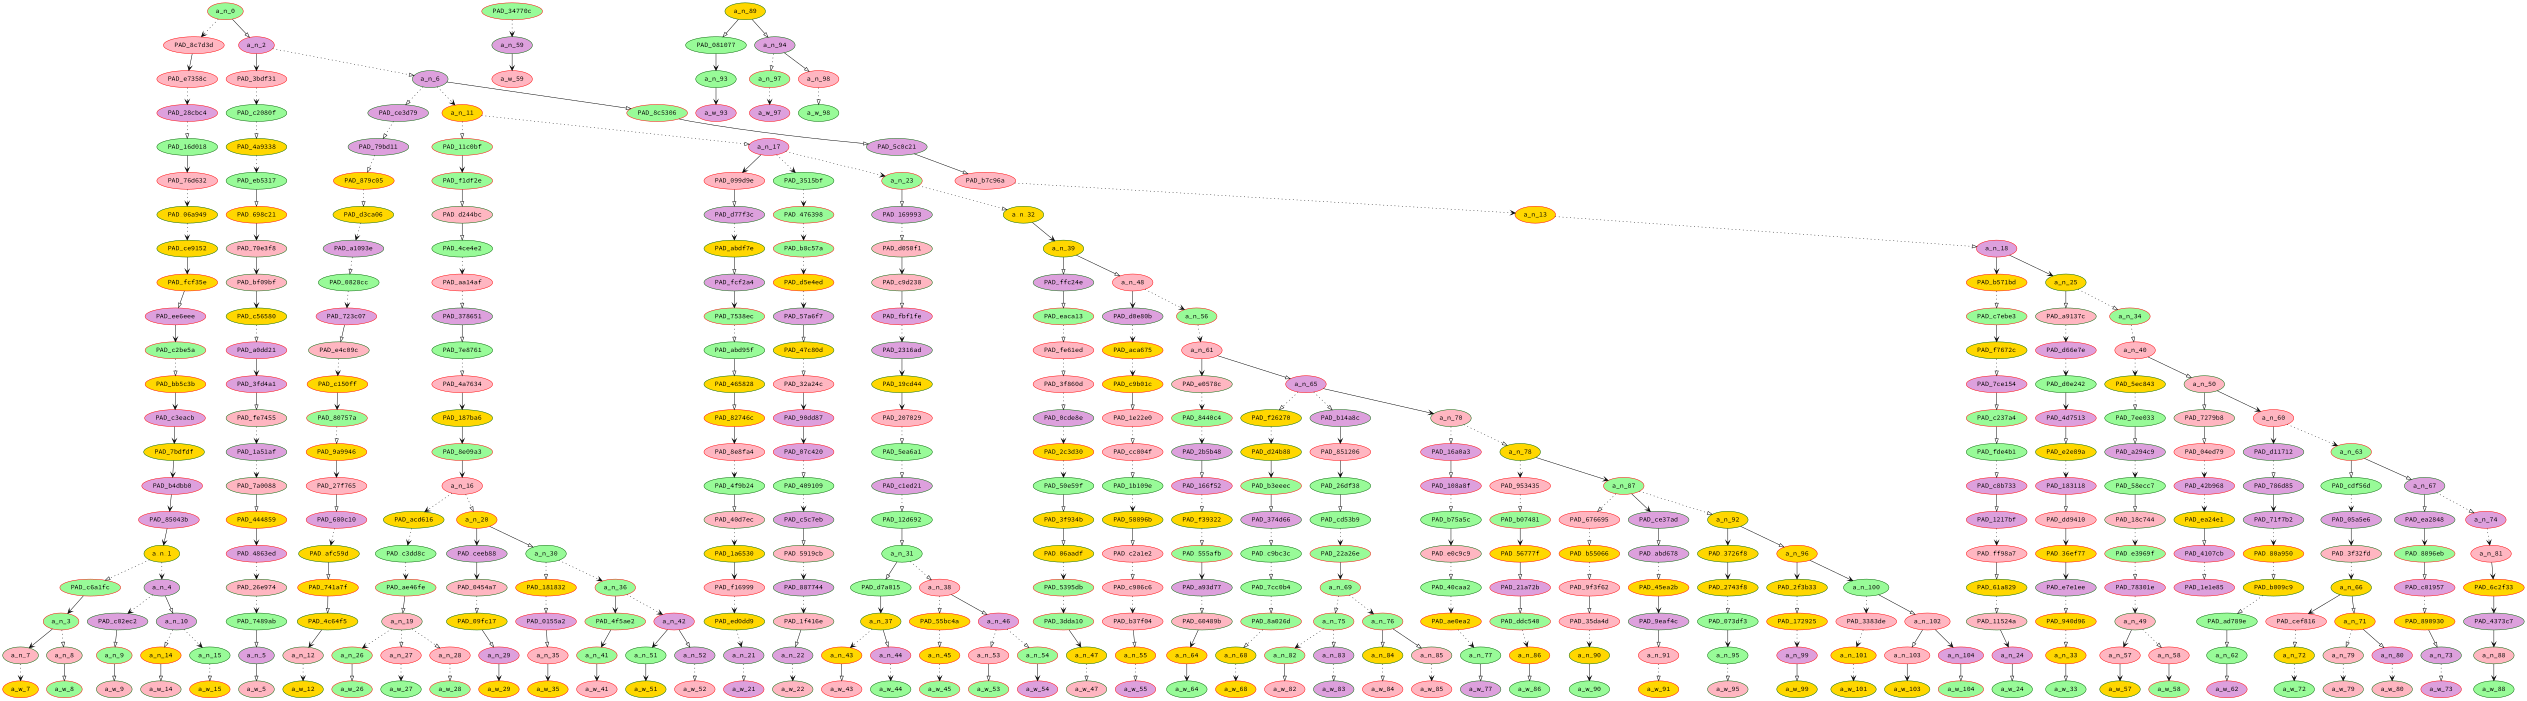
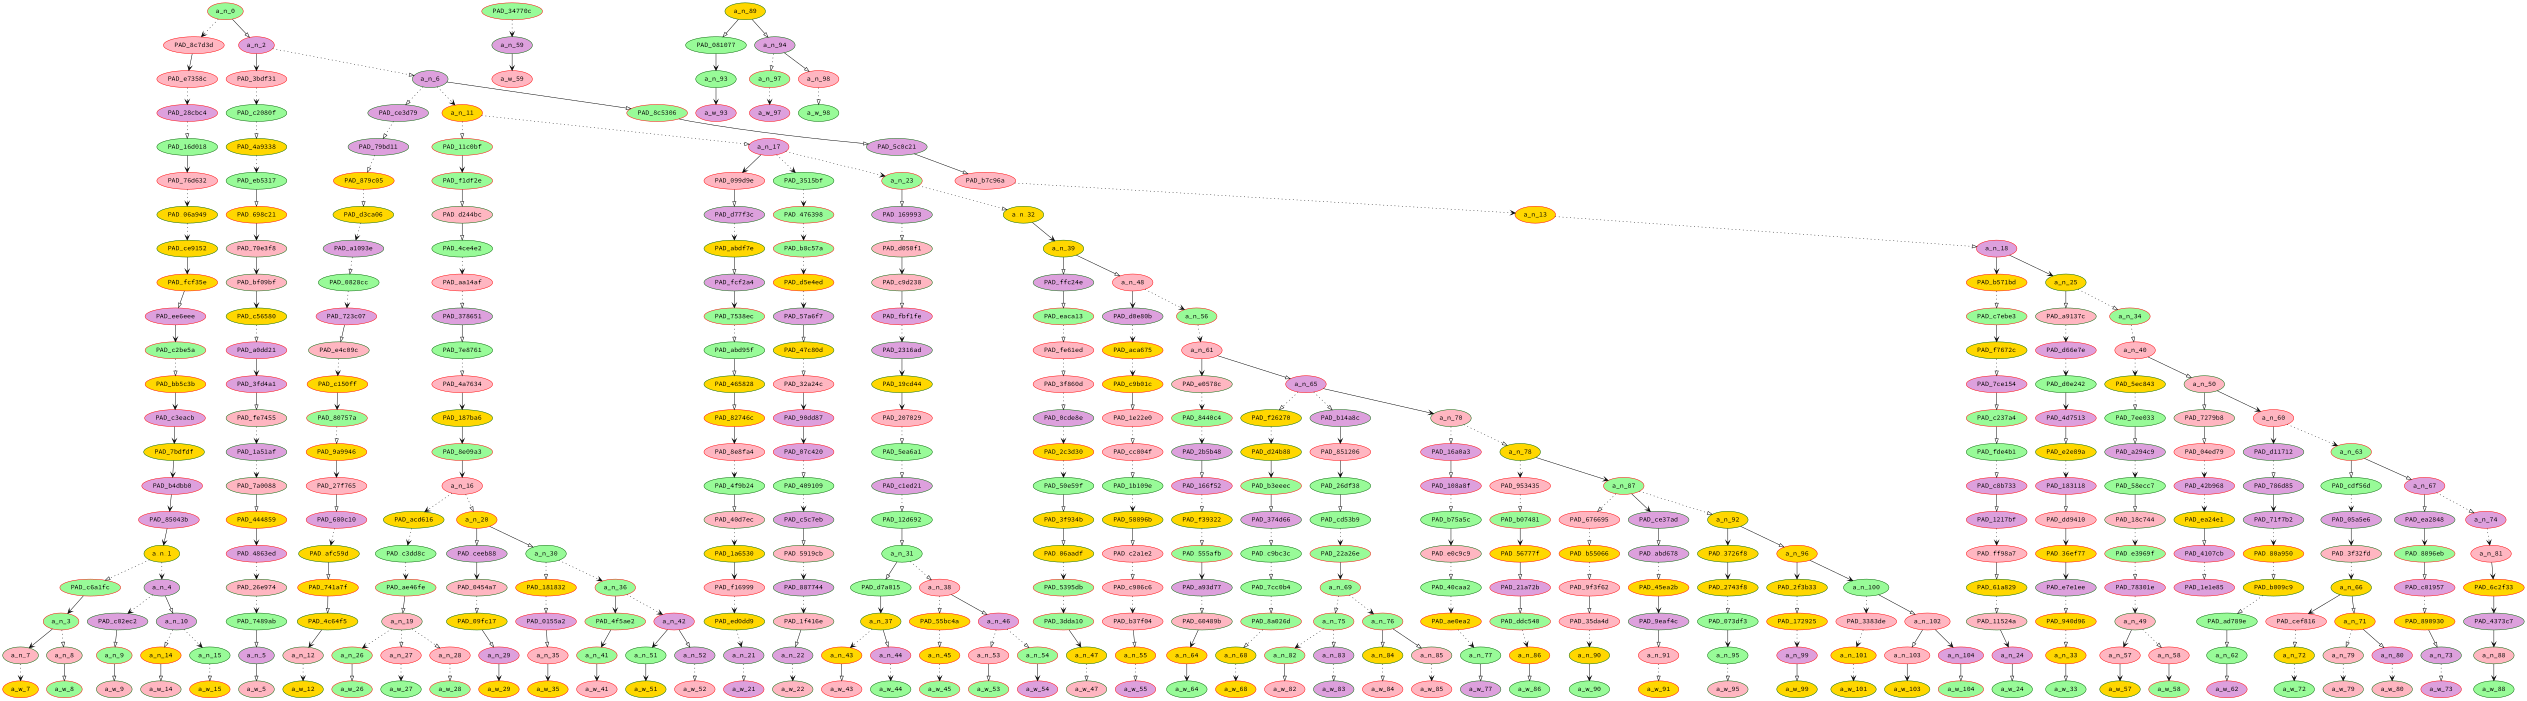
(2425, 486) -> (2425, 486)
(477, 534) -> (477, 534)
